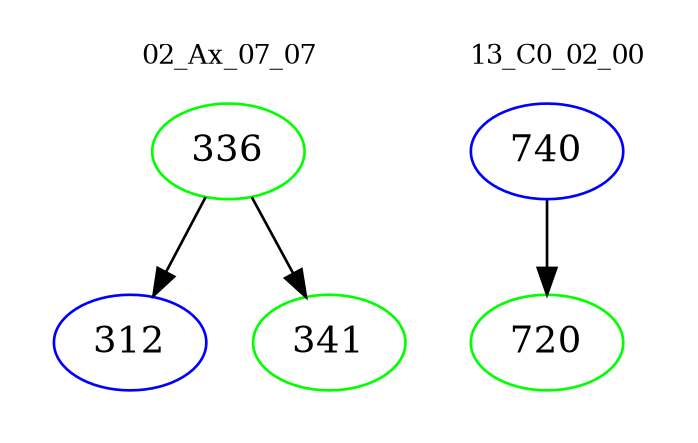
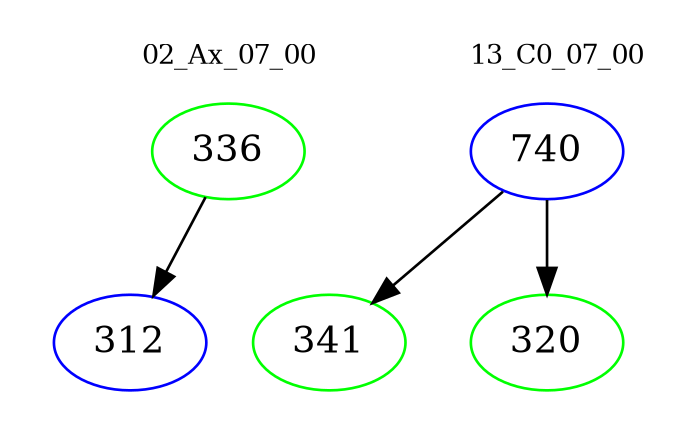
(230, 57) -> (230, 57)
(558, 57) -> (558, 57)
(272, 235) -> (467, 222)
(547, 343) -> (547, 343)
